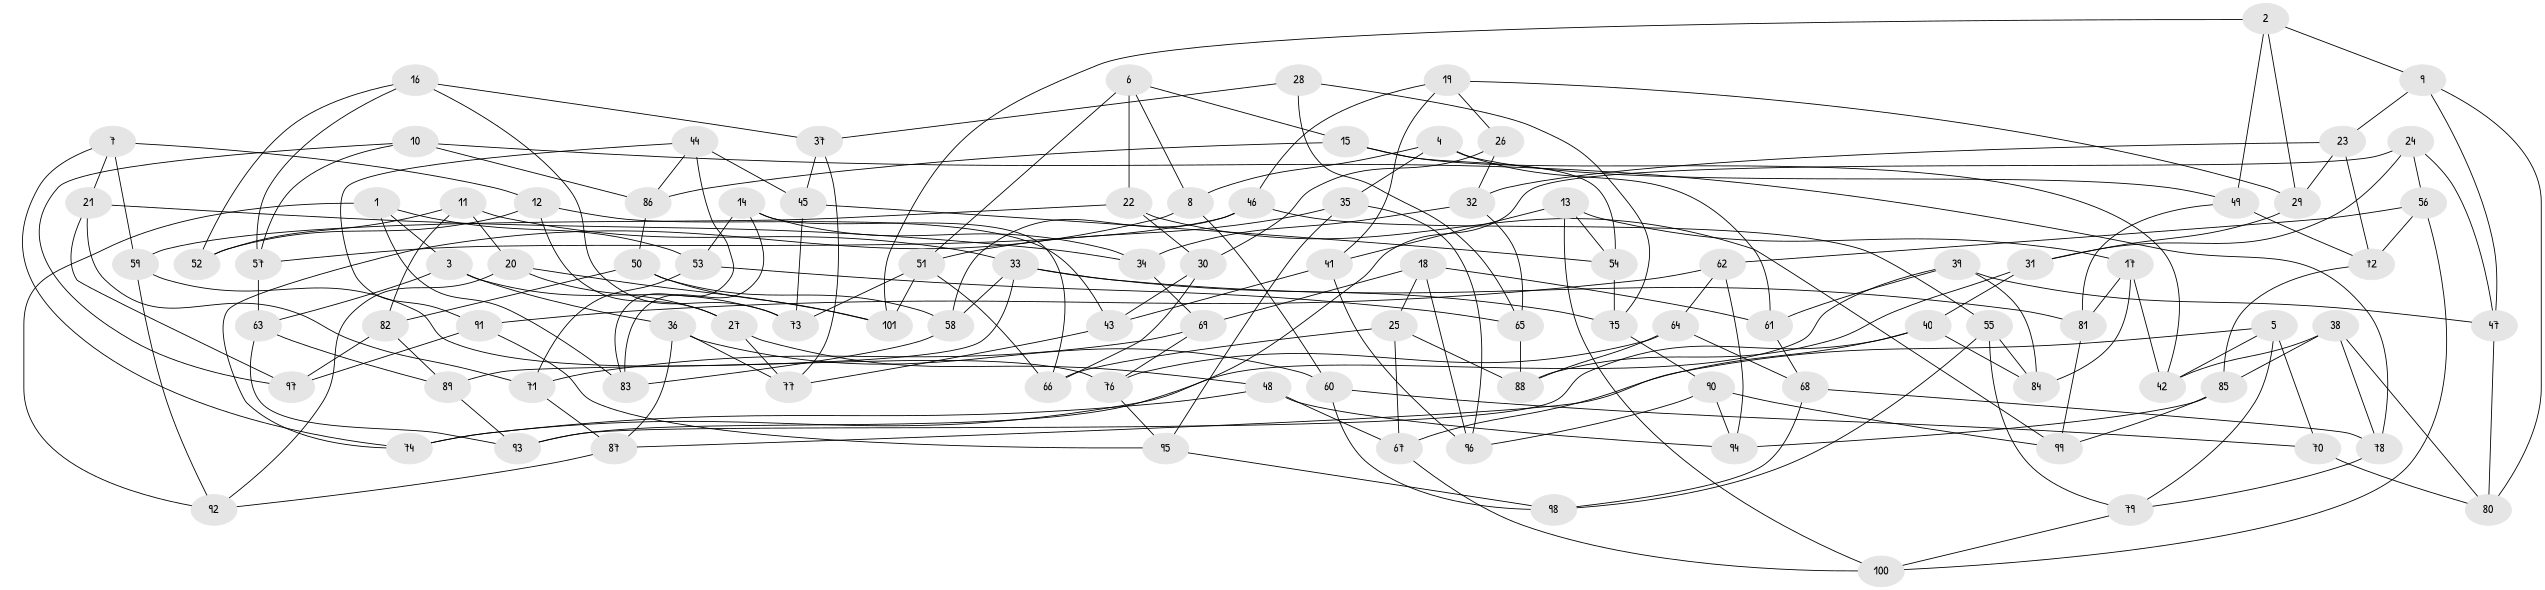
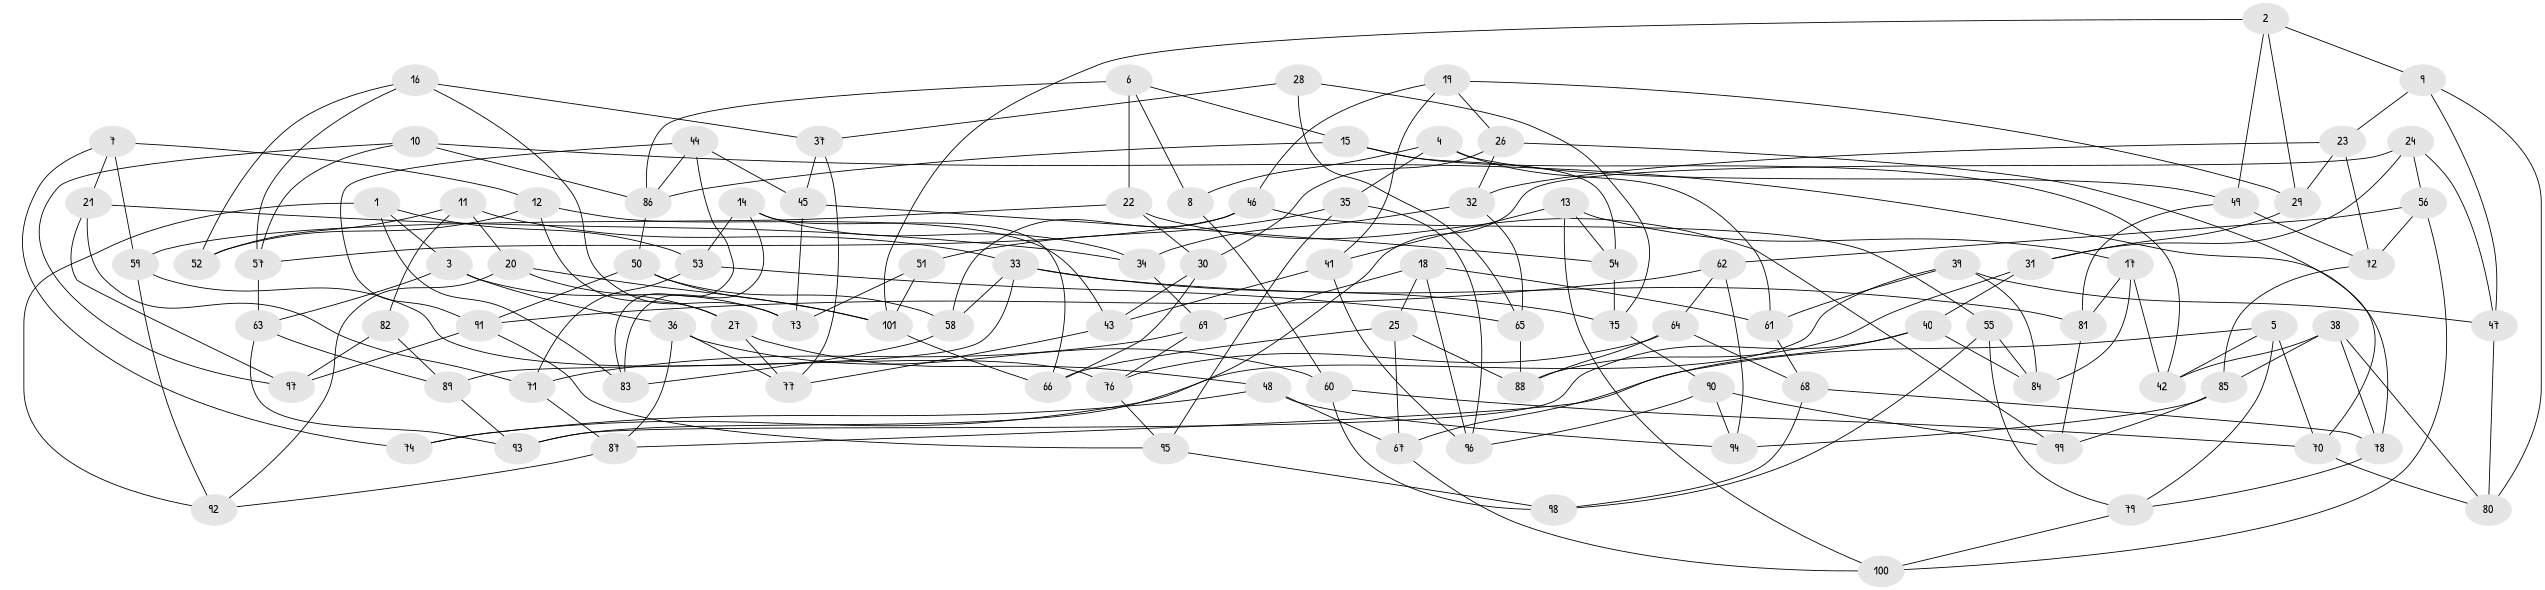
(1026, 172) -> (851, 95)
none -> (2004, 174)
(513, 237) -> none
(511, 295) -> (537, 303)
(992, 320) -> (967, 359)
